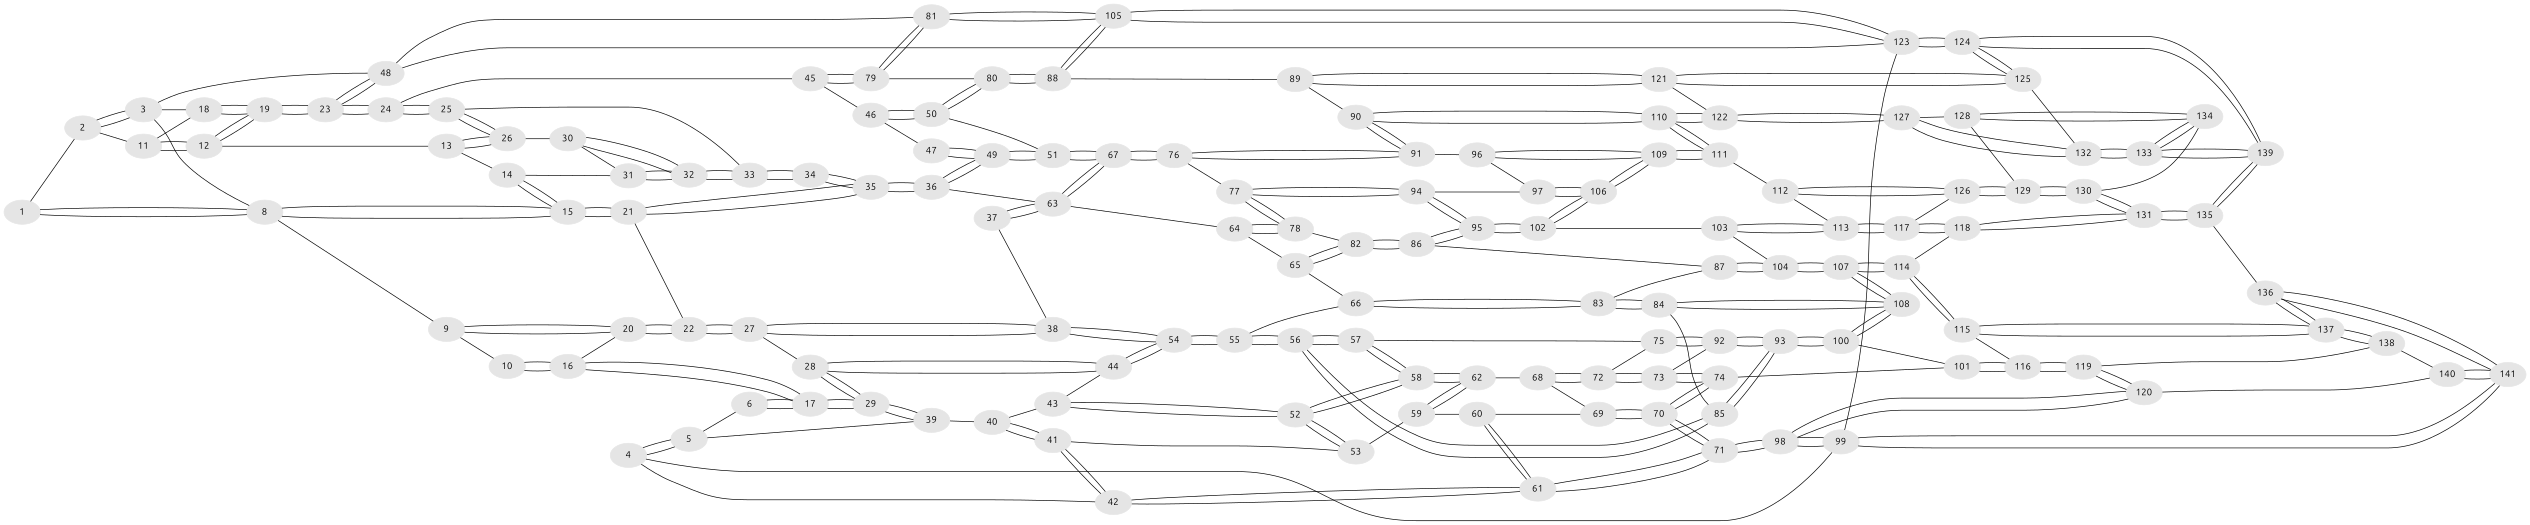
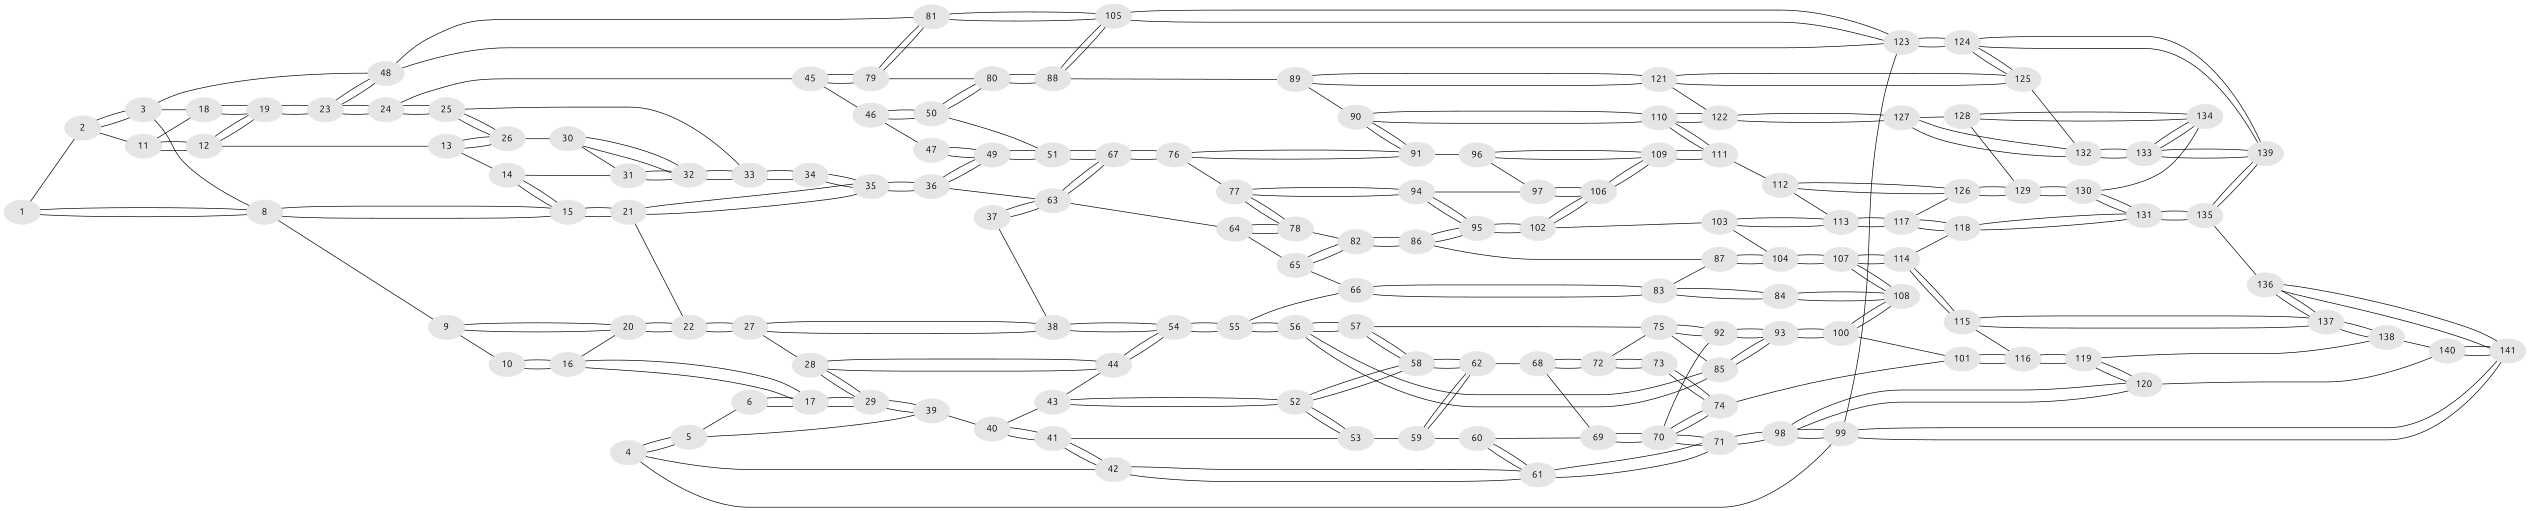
(1689, 355) -> (1689, 349)
(1685, 362) -> (1689, 372)
